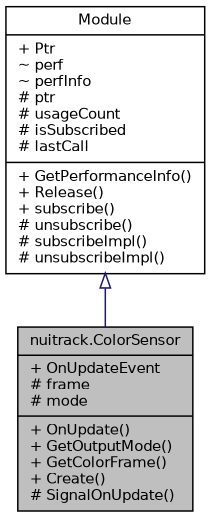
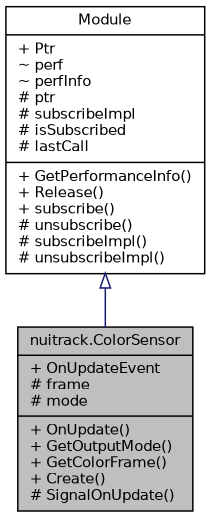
(70, 114) -> (77, 114)
